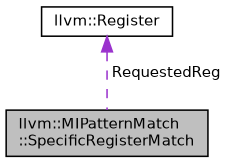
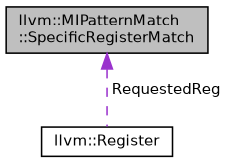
(107, 81) -> (107, 98)
